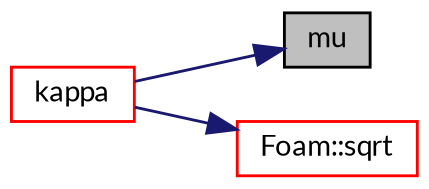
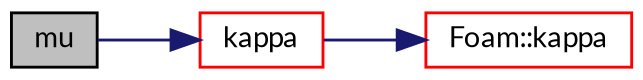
(195, 68) -> (134, 40)
(327, 149) -> (529, 40)
